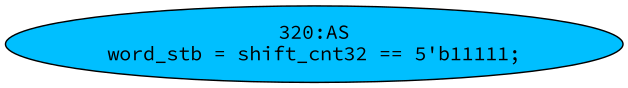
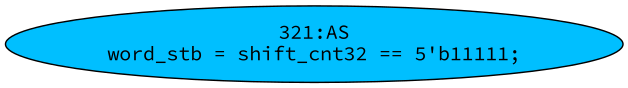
(314, 44) -> (314, 44)
